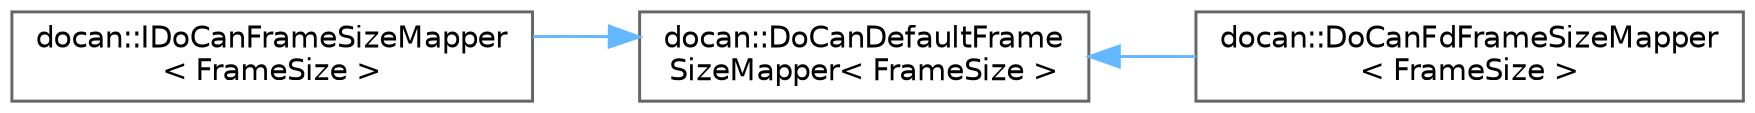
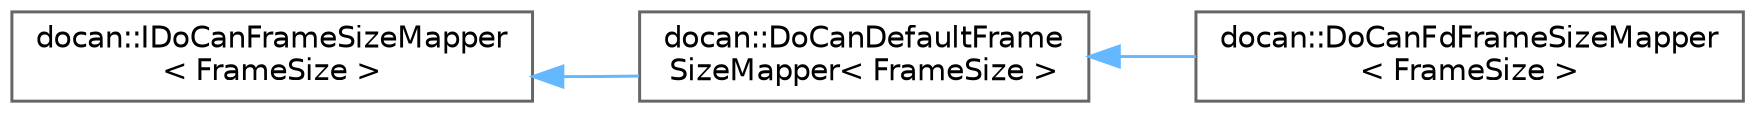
(571, 36) -> (601, 76)
